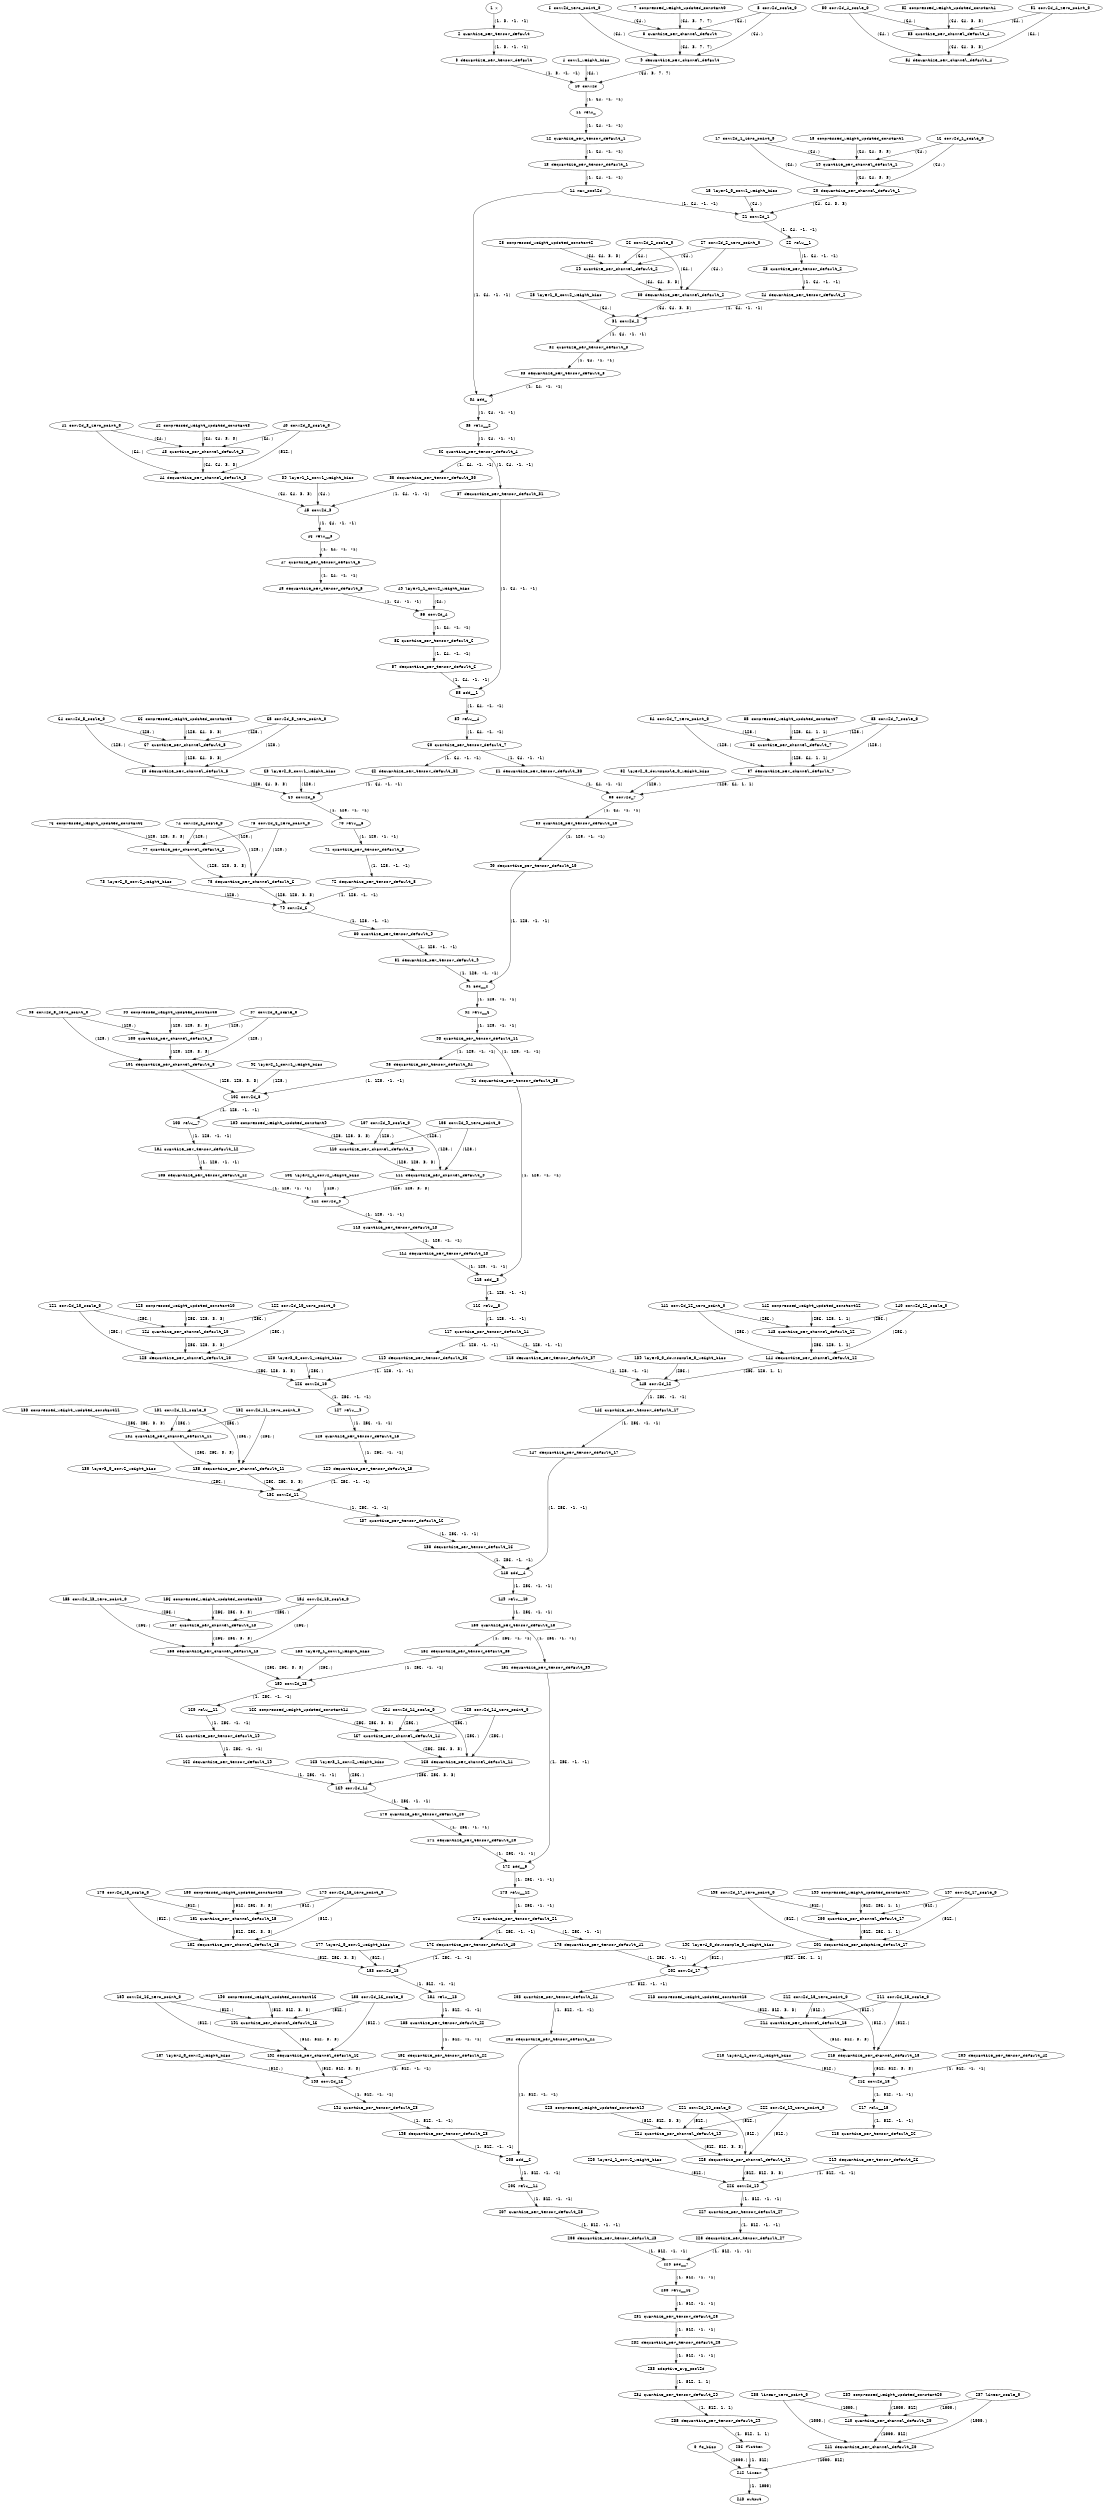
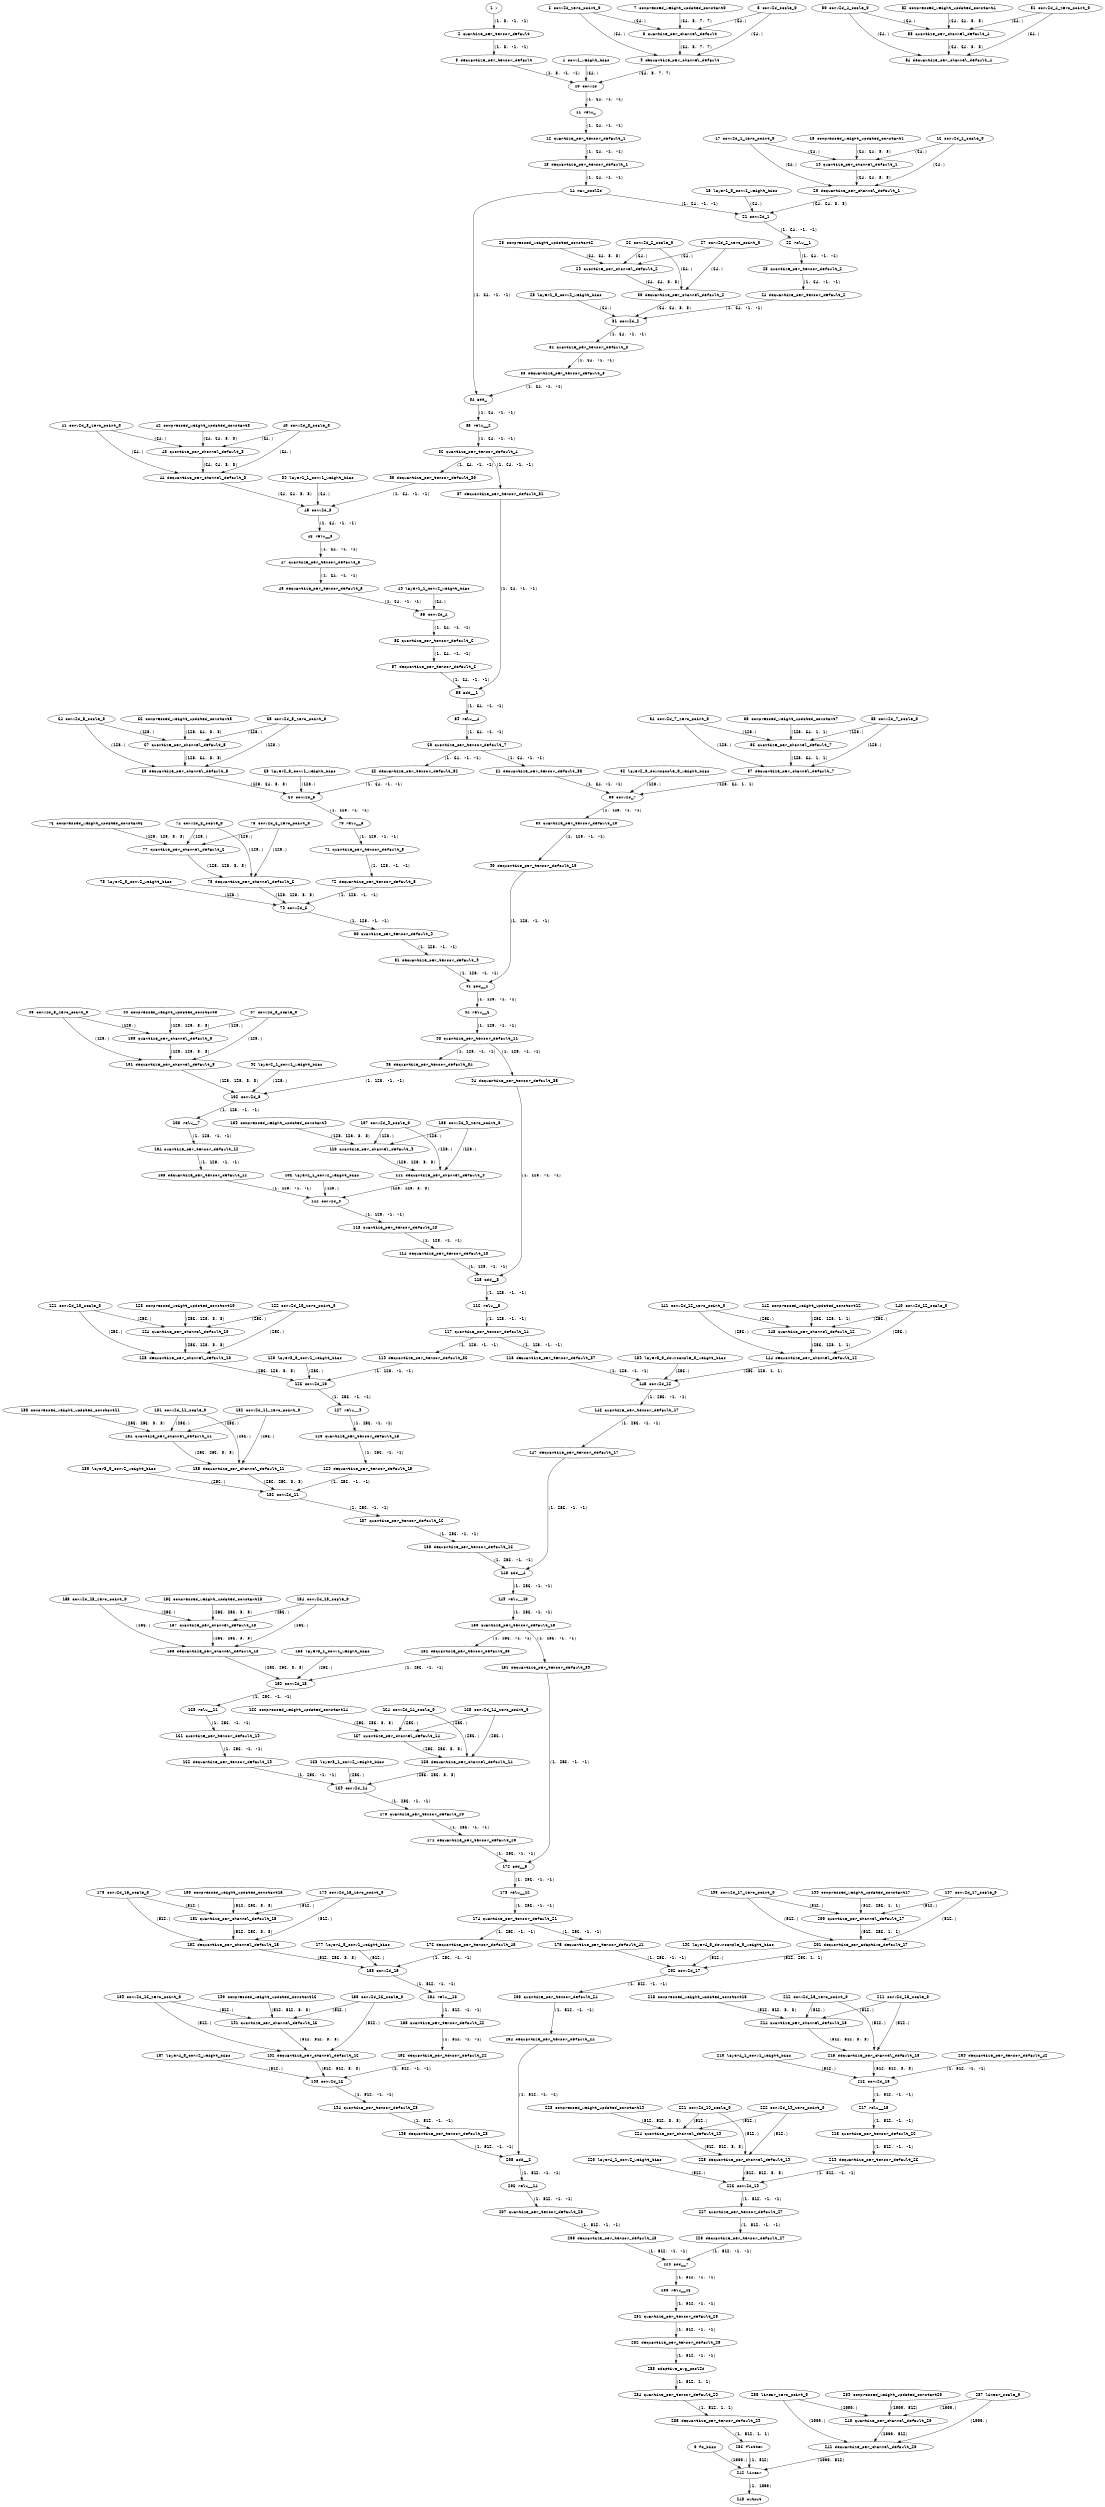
(285, 452) -> (285, 452)
(622, 810) -> (622, 810)
none -> (874, 2145)
